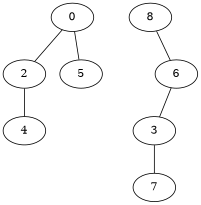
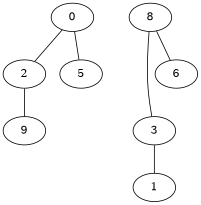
(165, 102) -> (147, 74)
(24, 131) -> (24, 131)
(154, 187) -> (154, 187)
